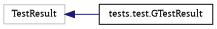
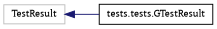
(156, 14) -> (156, 14)
